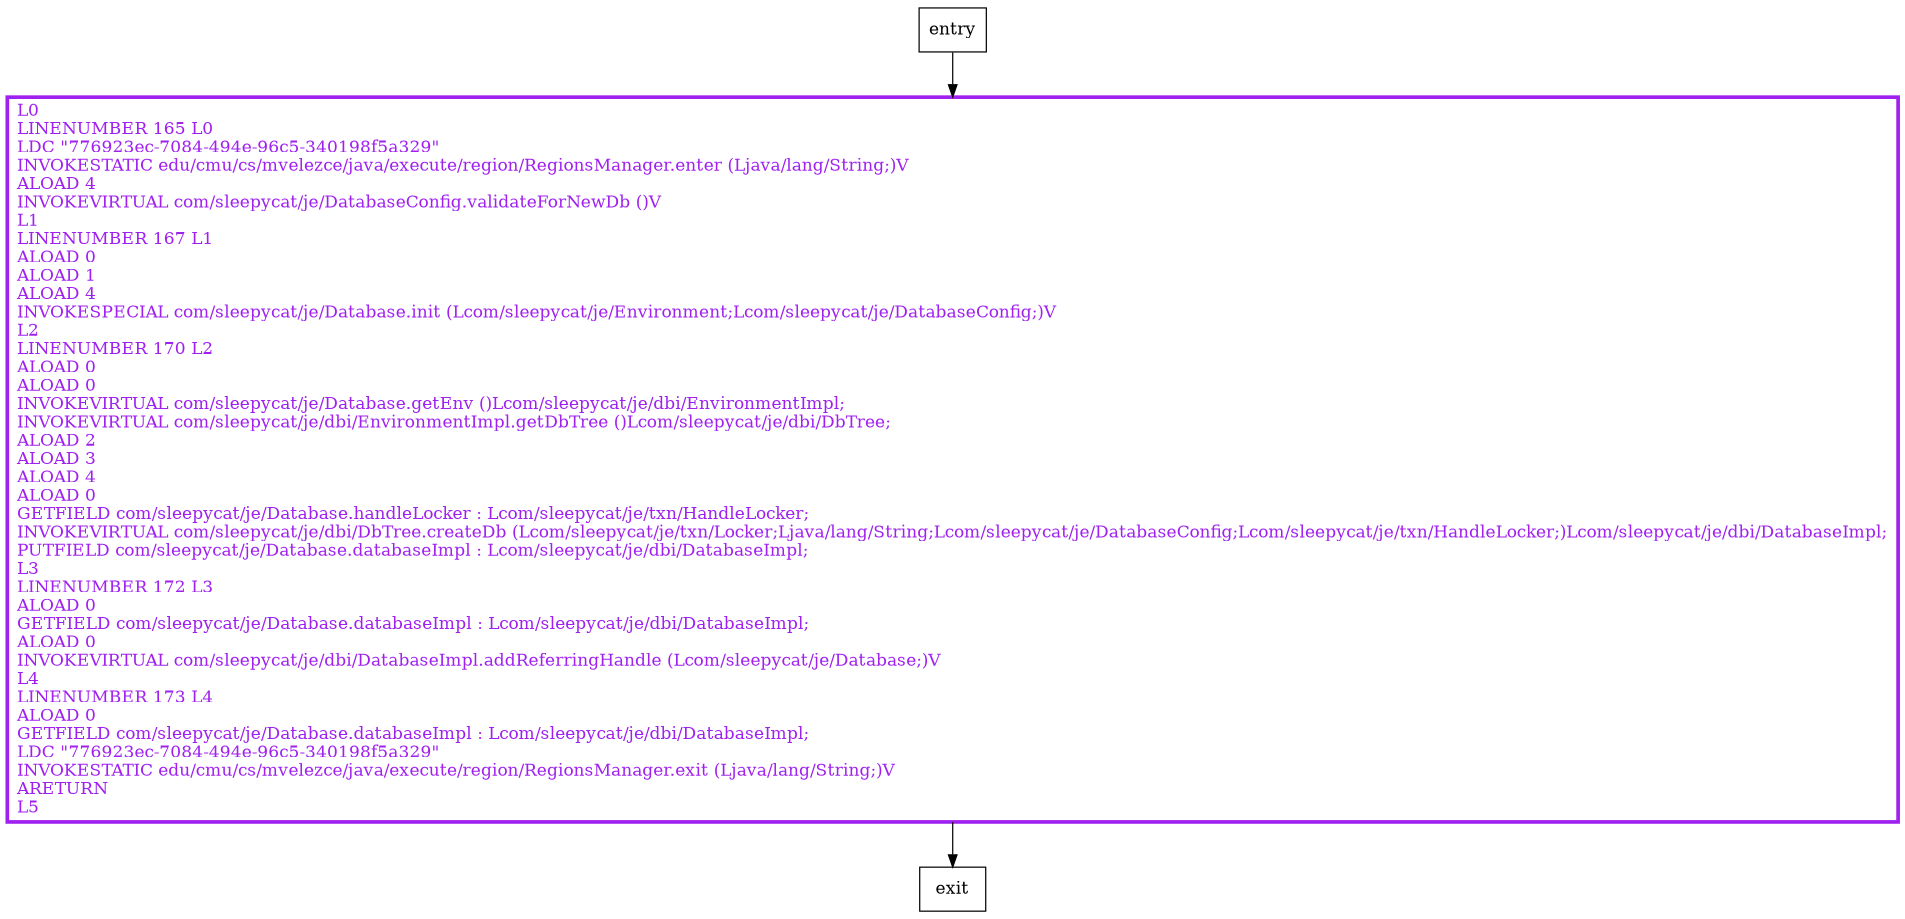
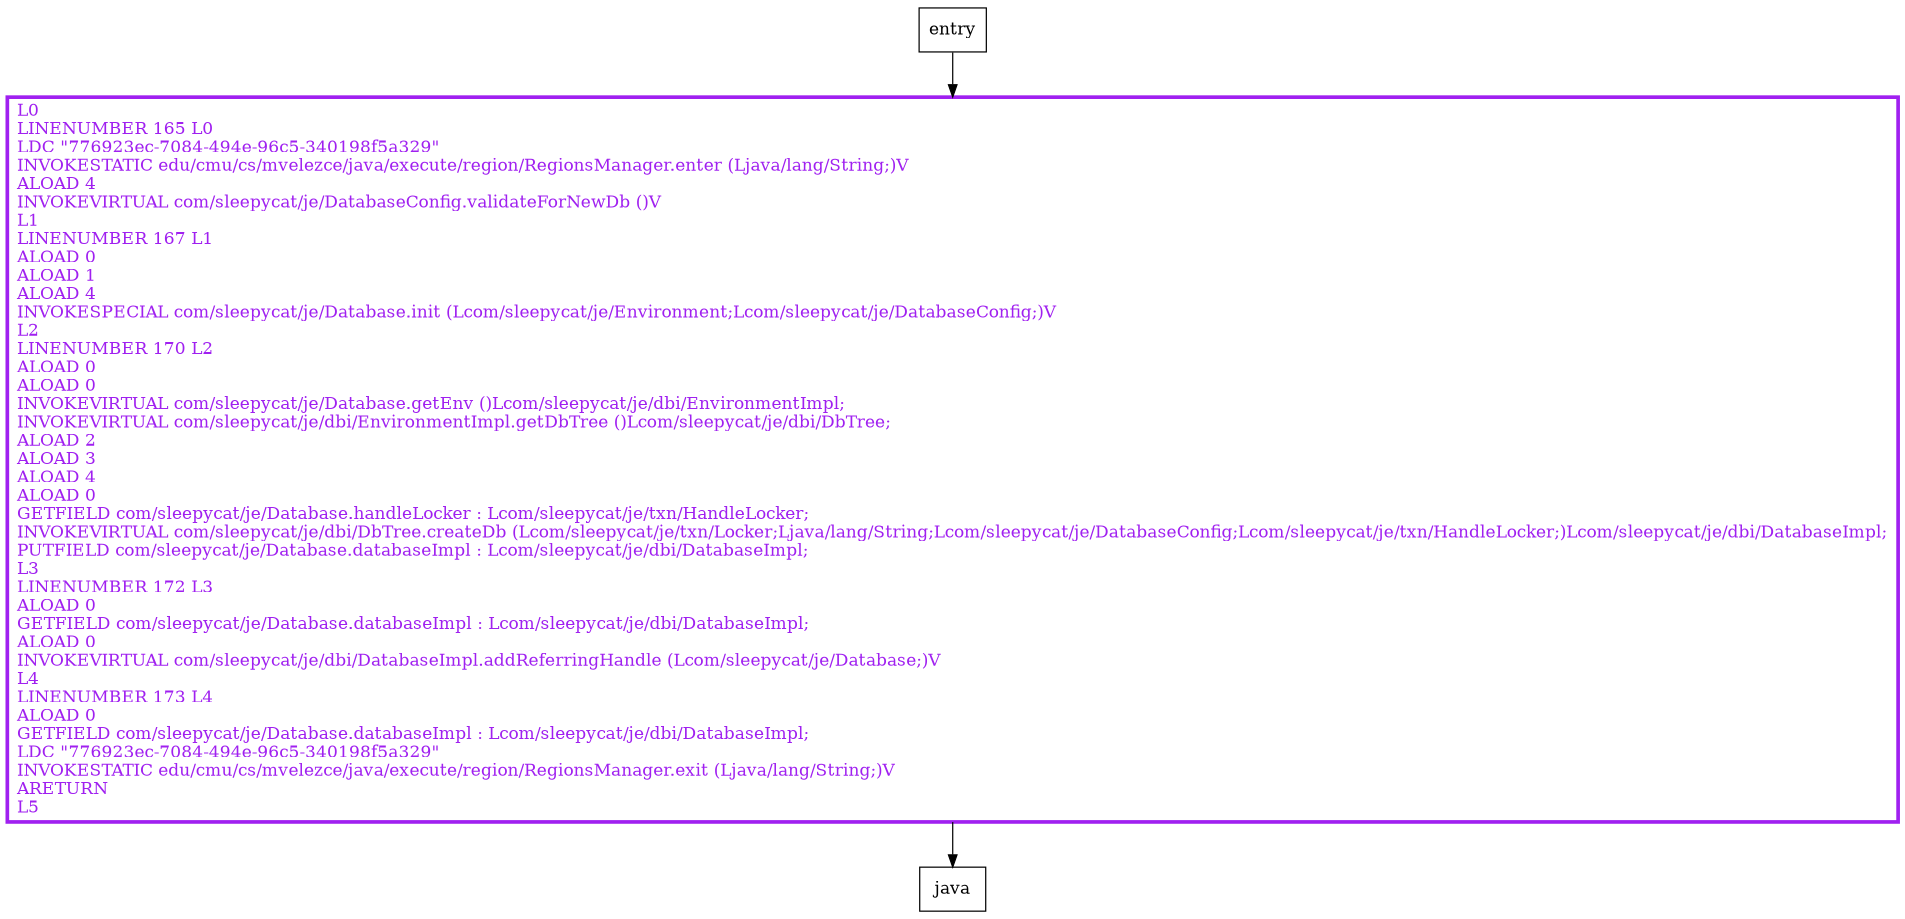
(953, 889) -> (953, 889)
